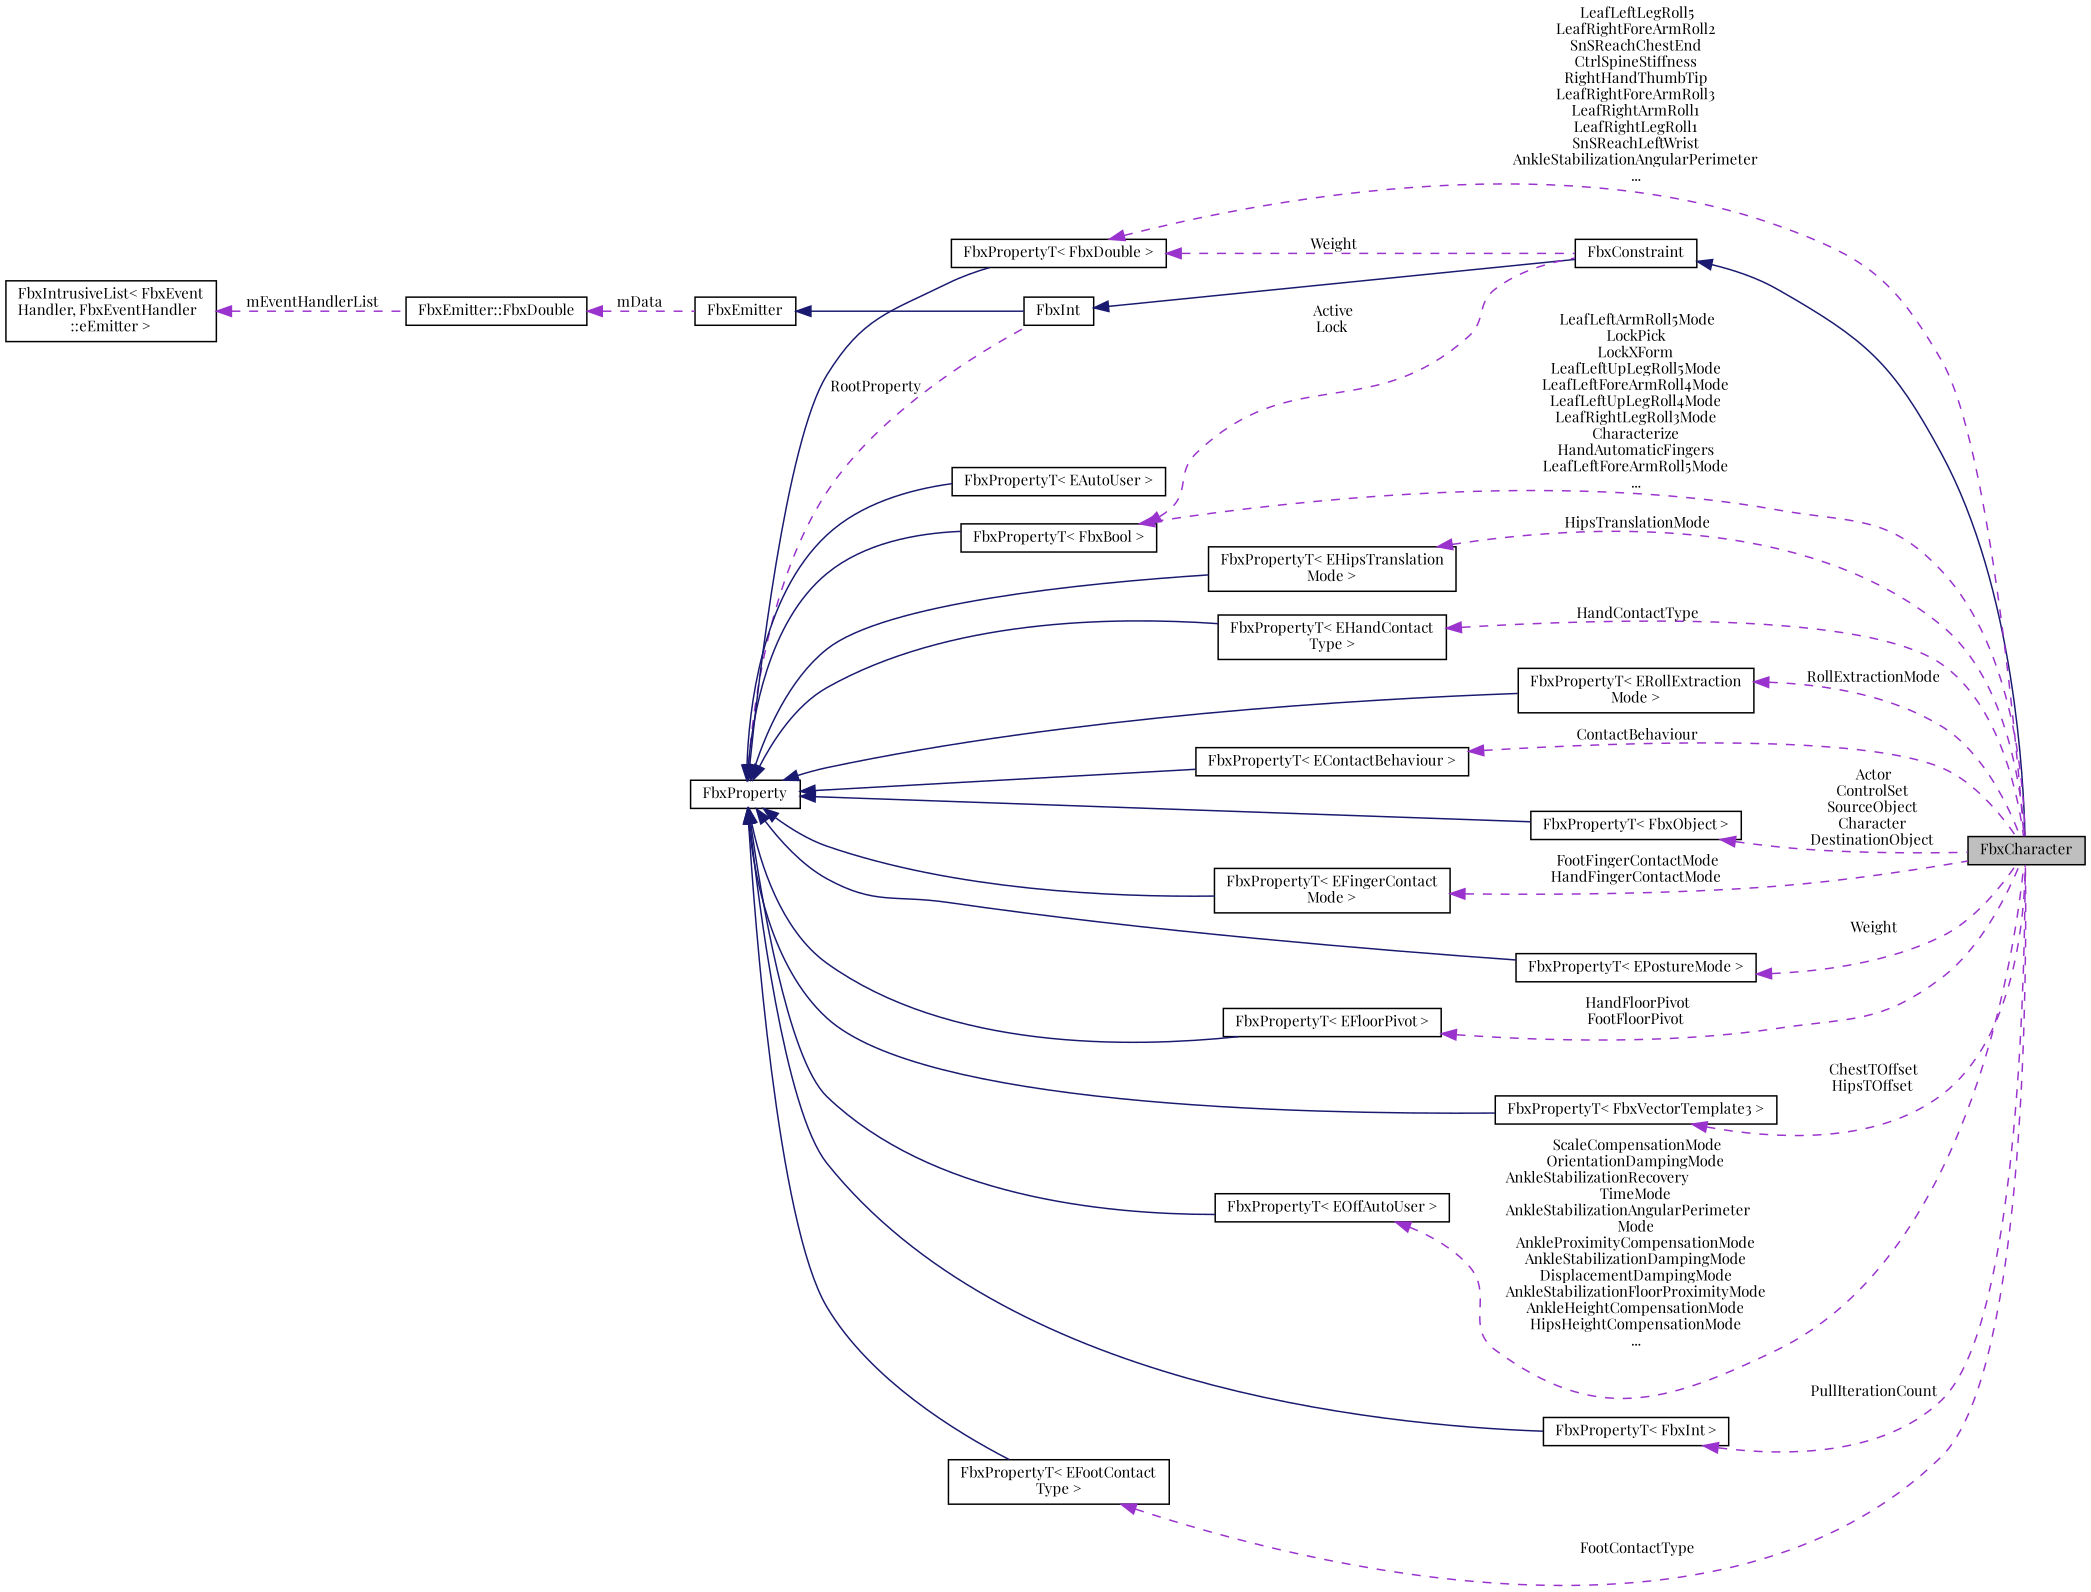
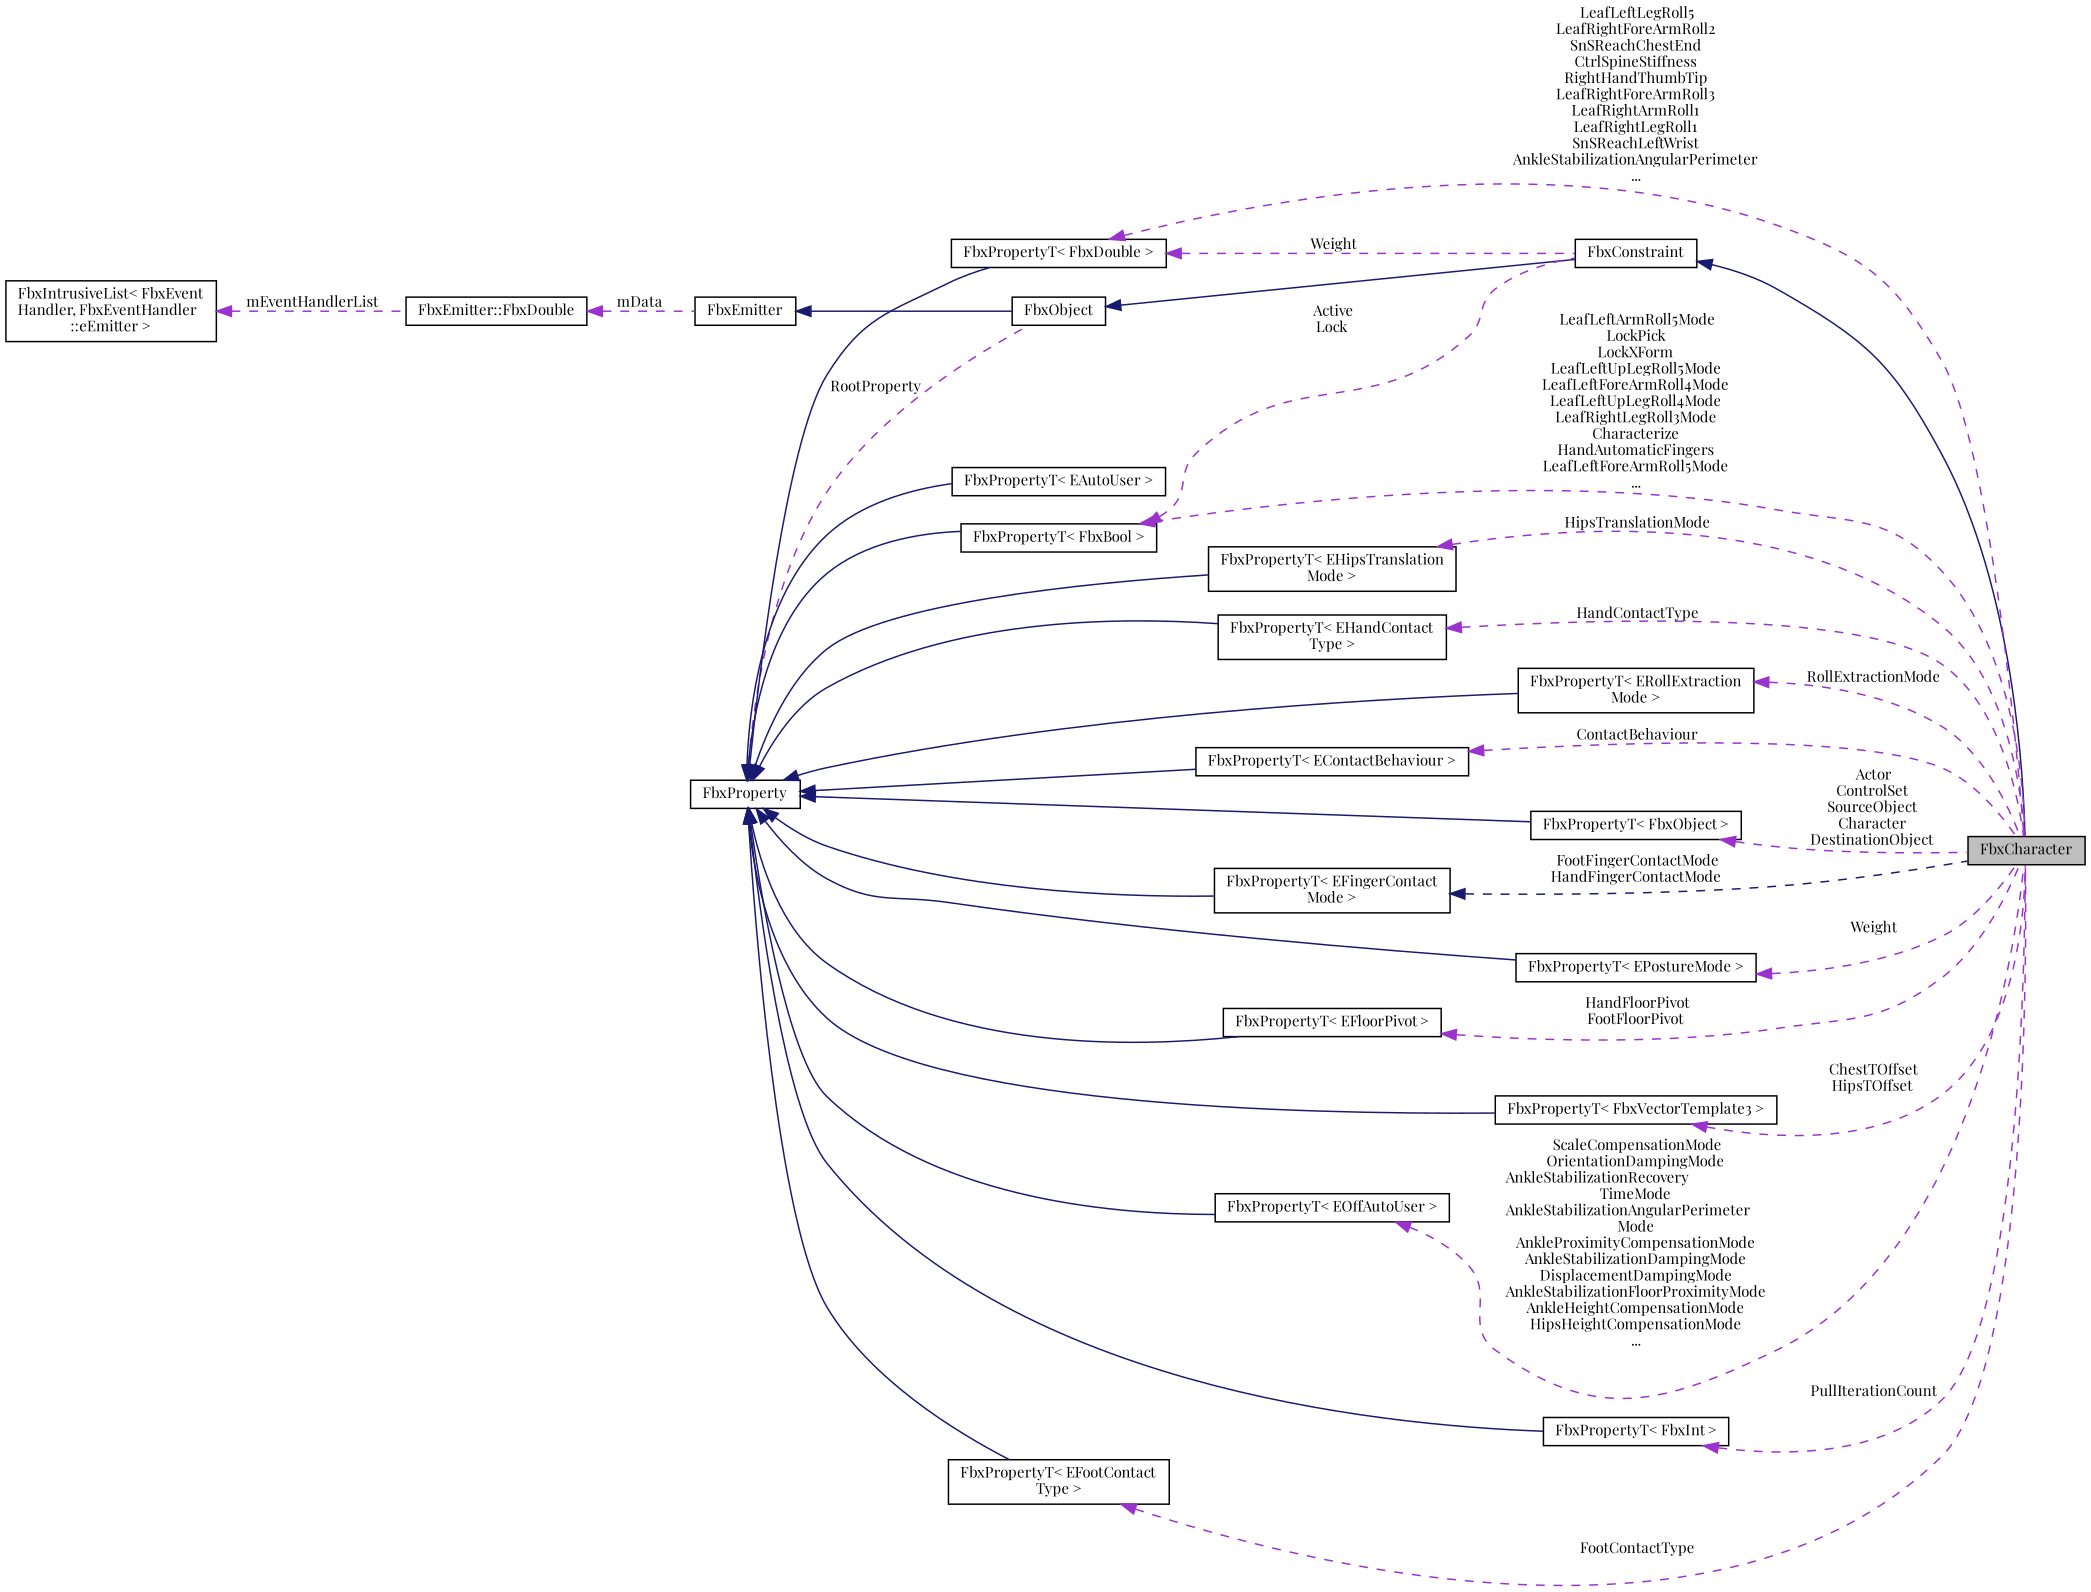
(1059, 311) -> (1059, 311)
(1717, 890) -> (1717, 890)
